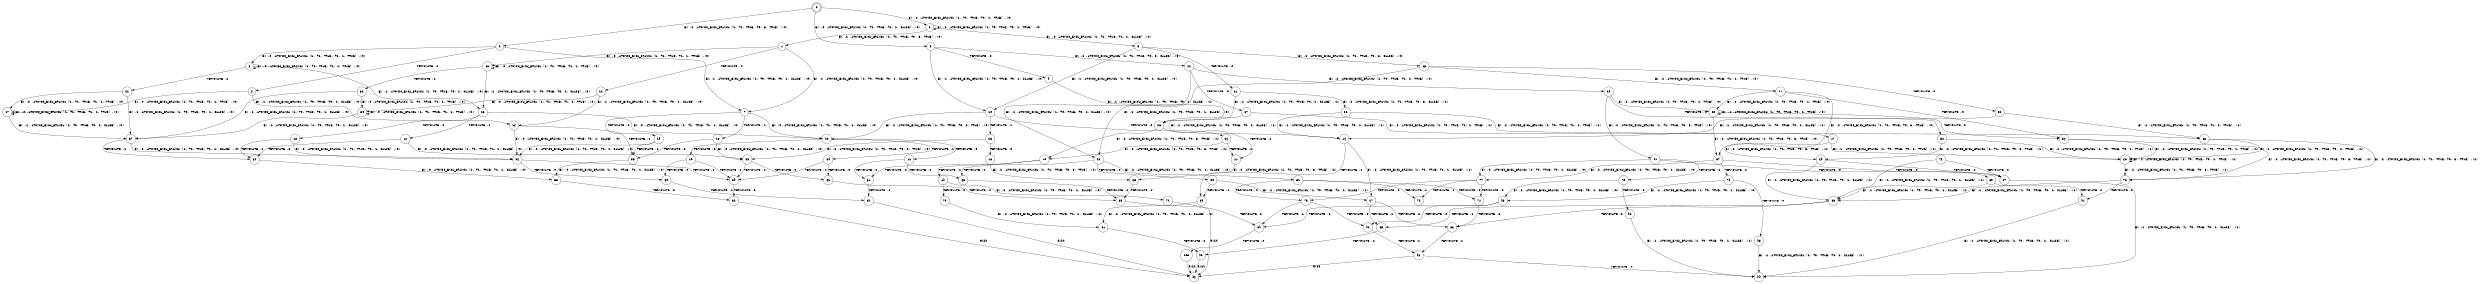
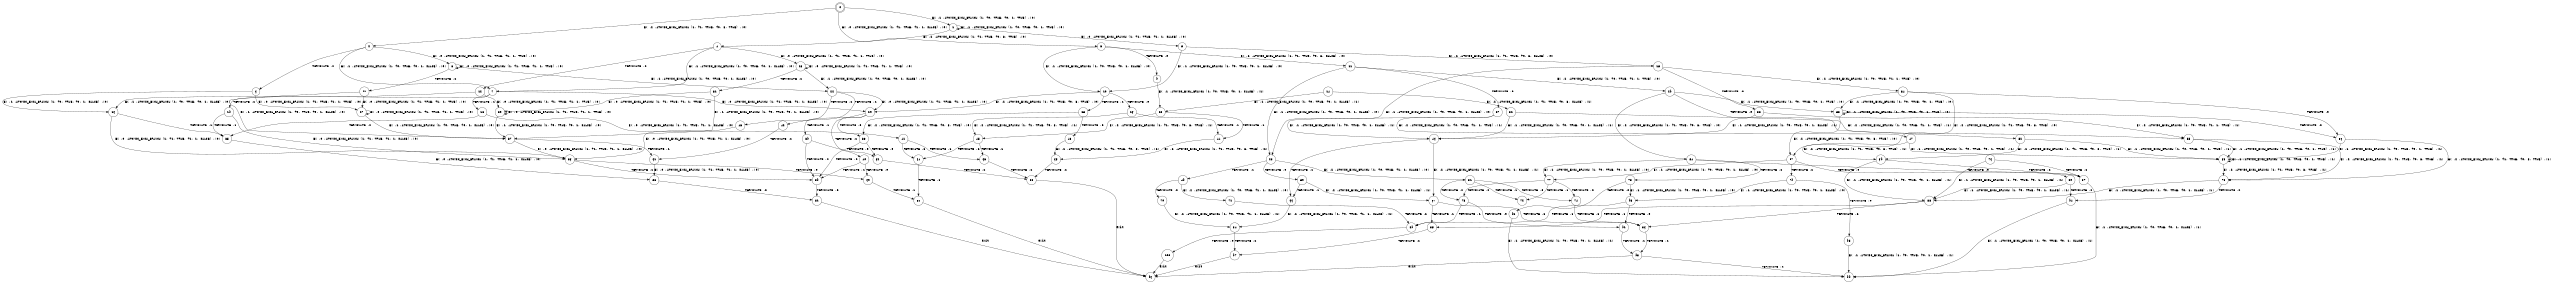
(1190, 59) -> none
(259, 141) -> none
(573, 155) -> none
(1201, 255) -> (1235, 255)
